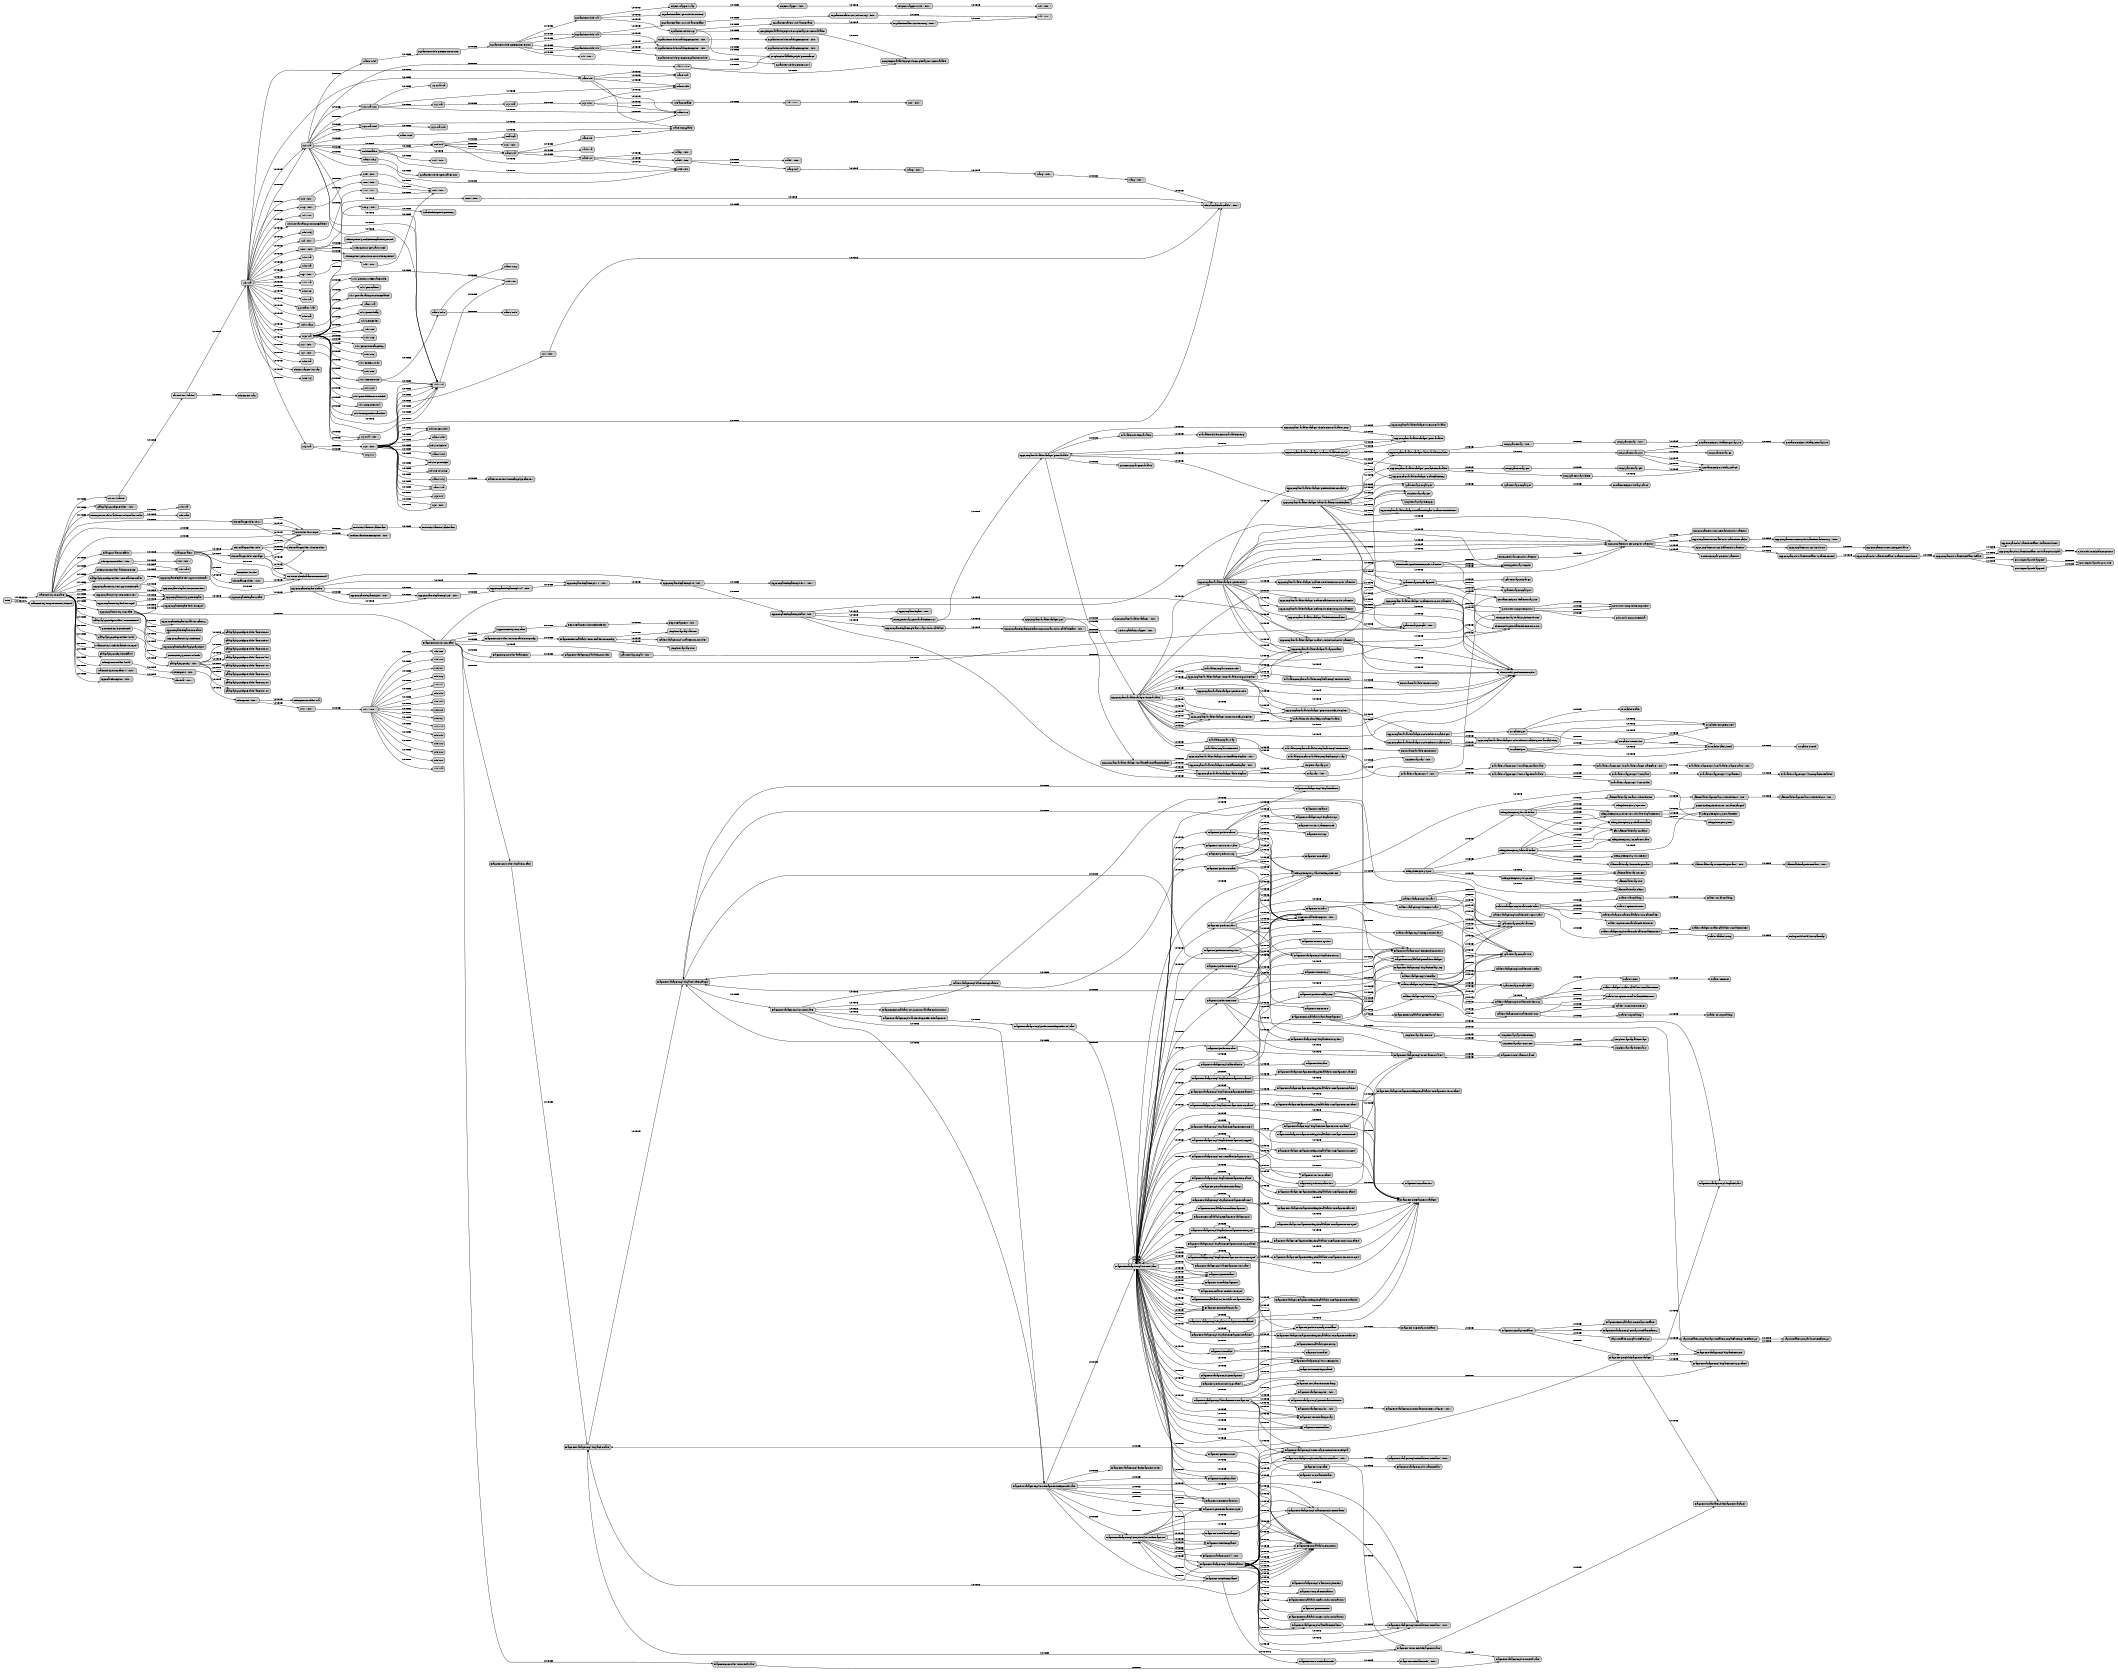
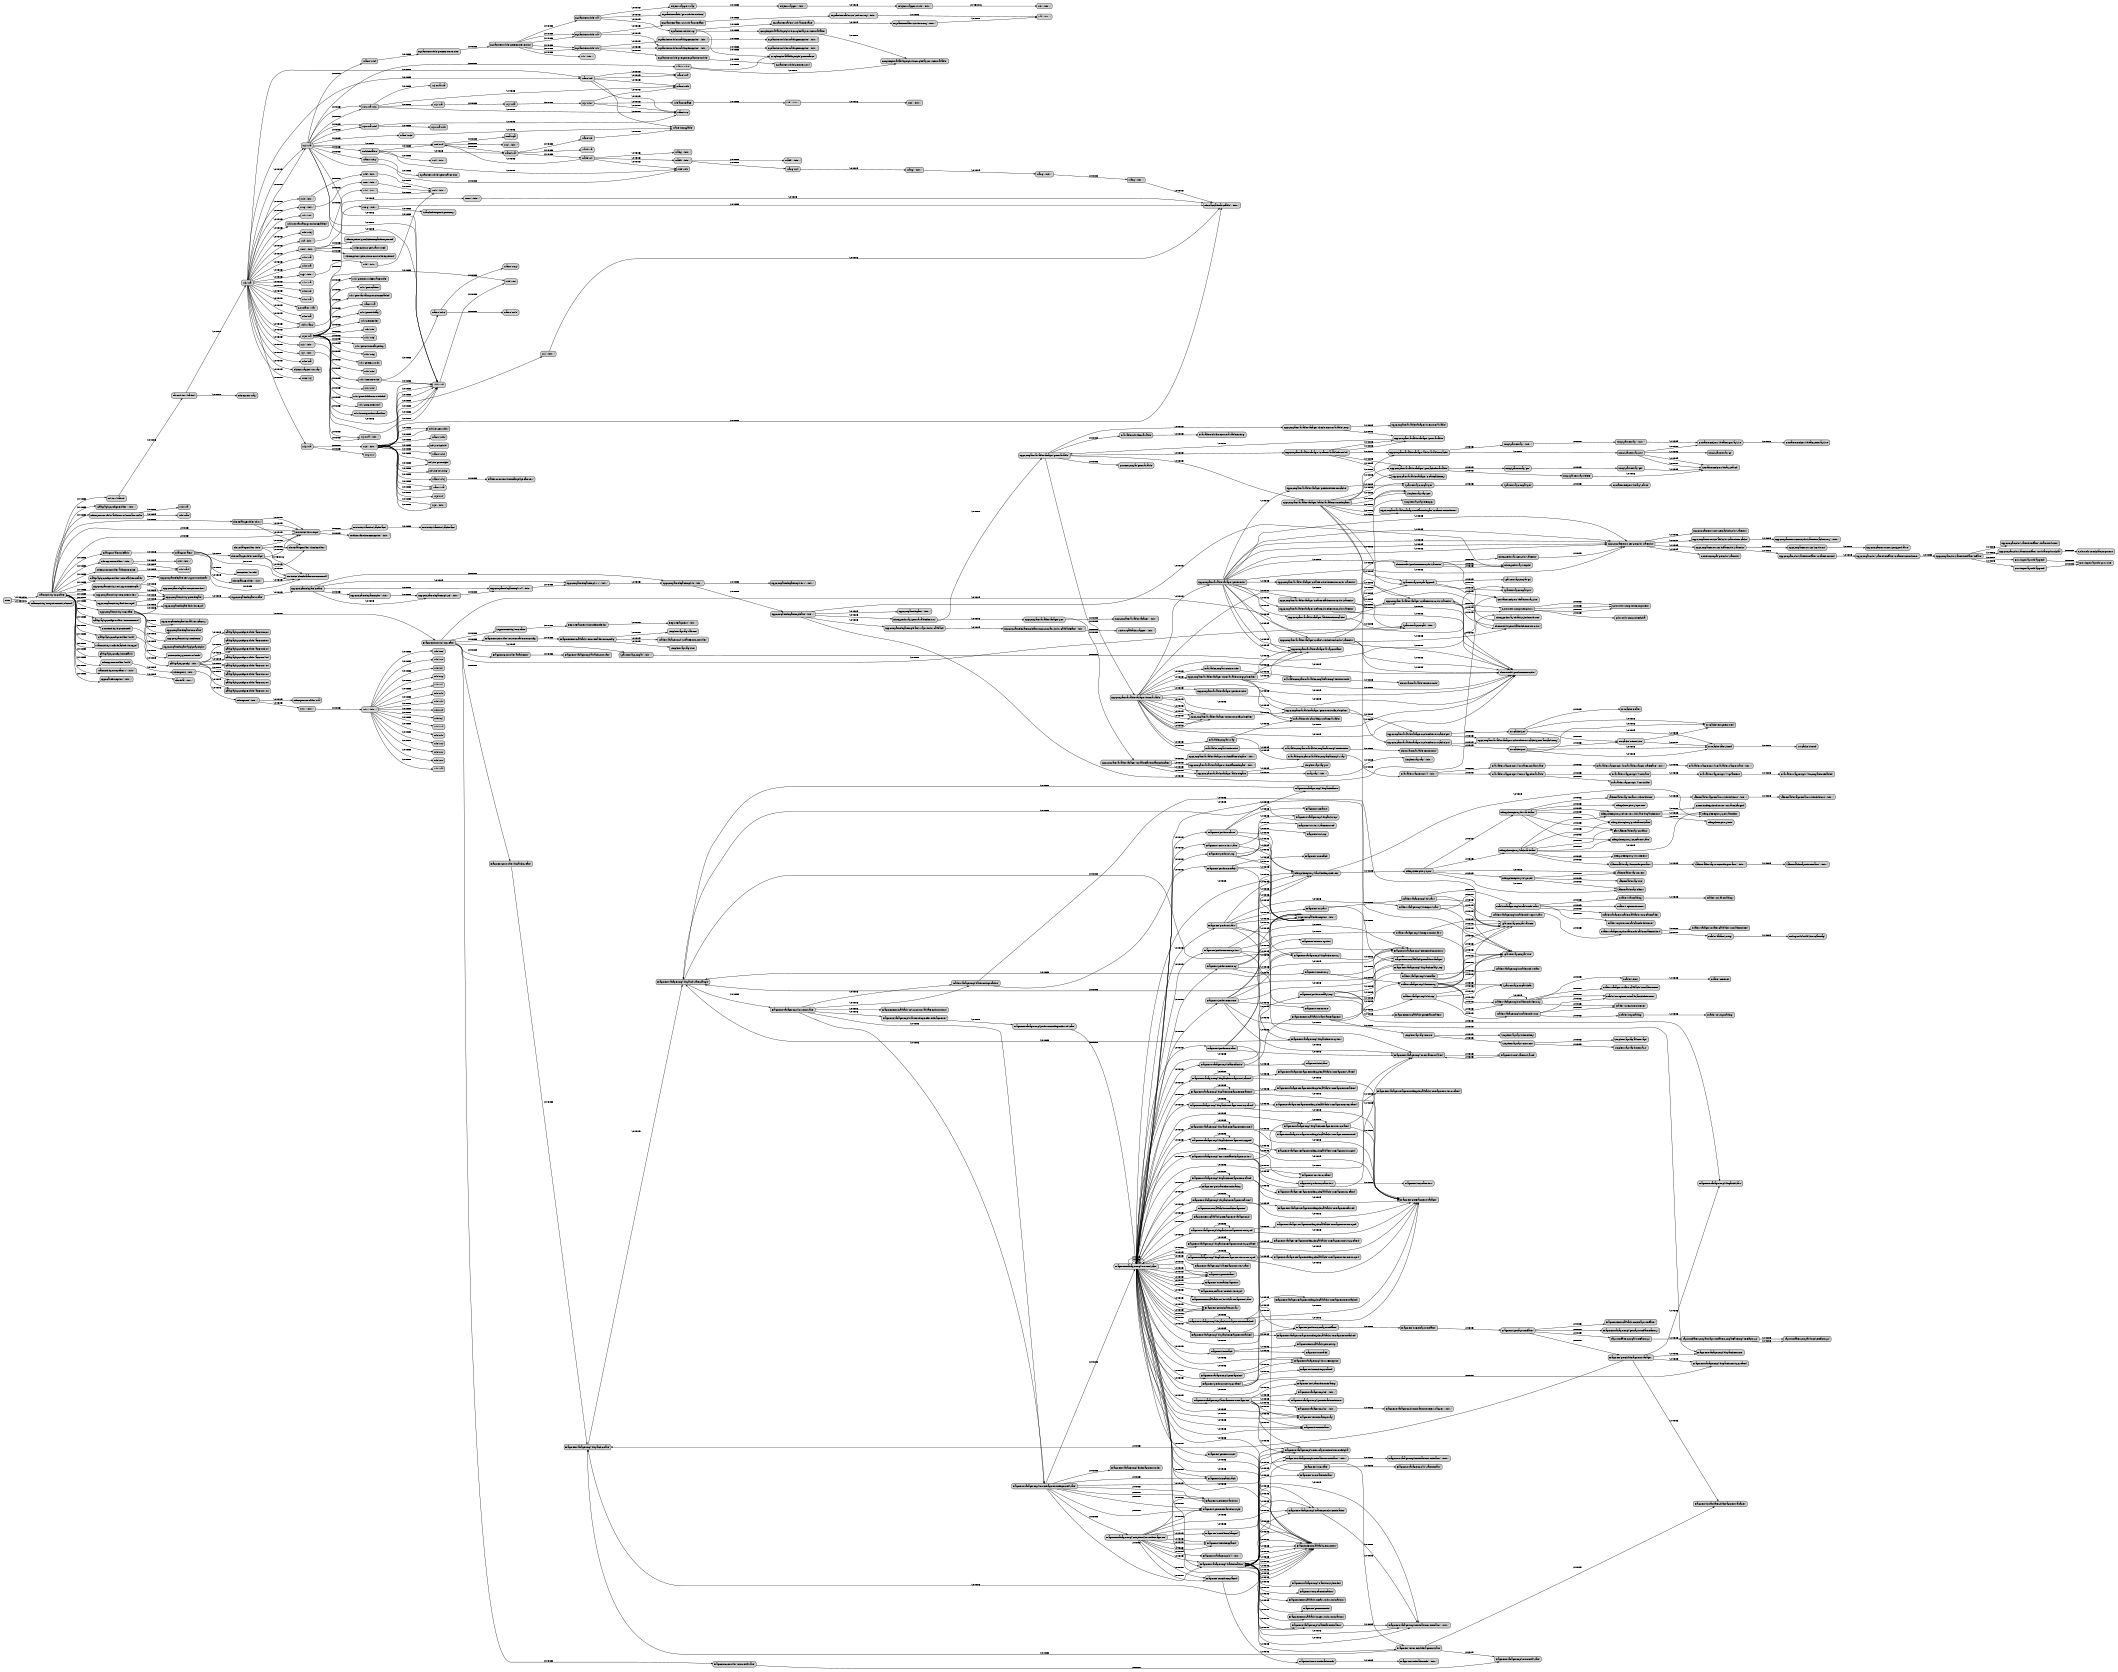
(976, 5) -> (976, 5)
(213, 551) -> none
(278, 557) -> (278, 557)
(1471, 630) -> (1470, 619)
(1265, 722) -> (1262, 727)
(1265, 1652) -> (1265, 1652)
